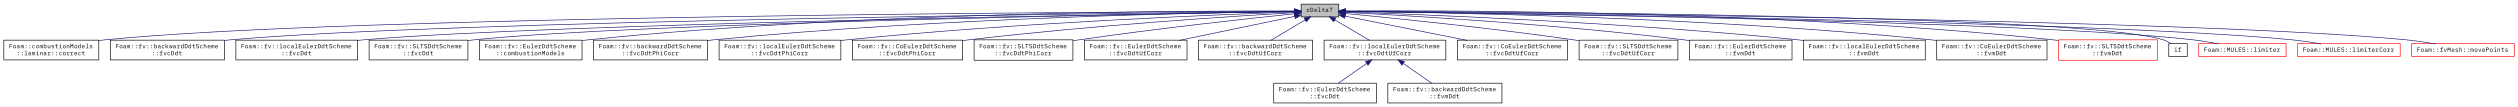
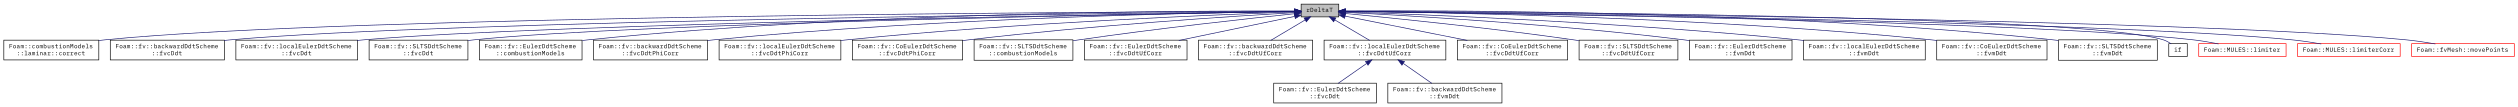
(1024, 50) -> (1024, 50)
(2108, 50) -> (2108, 50)
